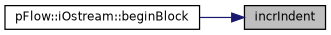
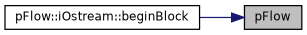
(285, 17) -> (273, 17)
